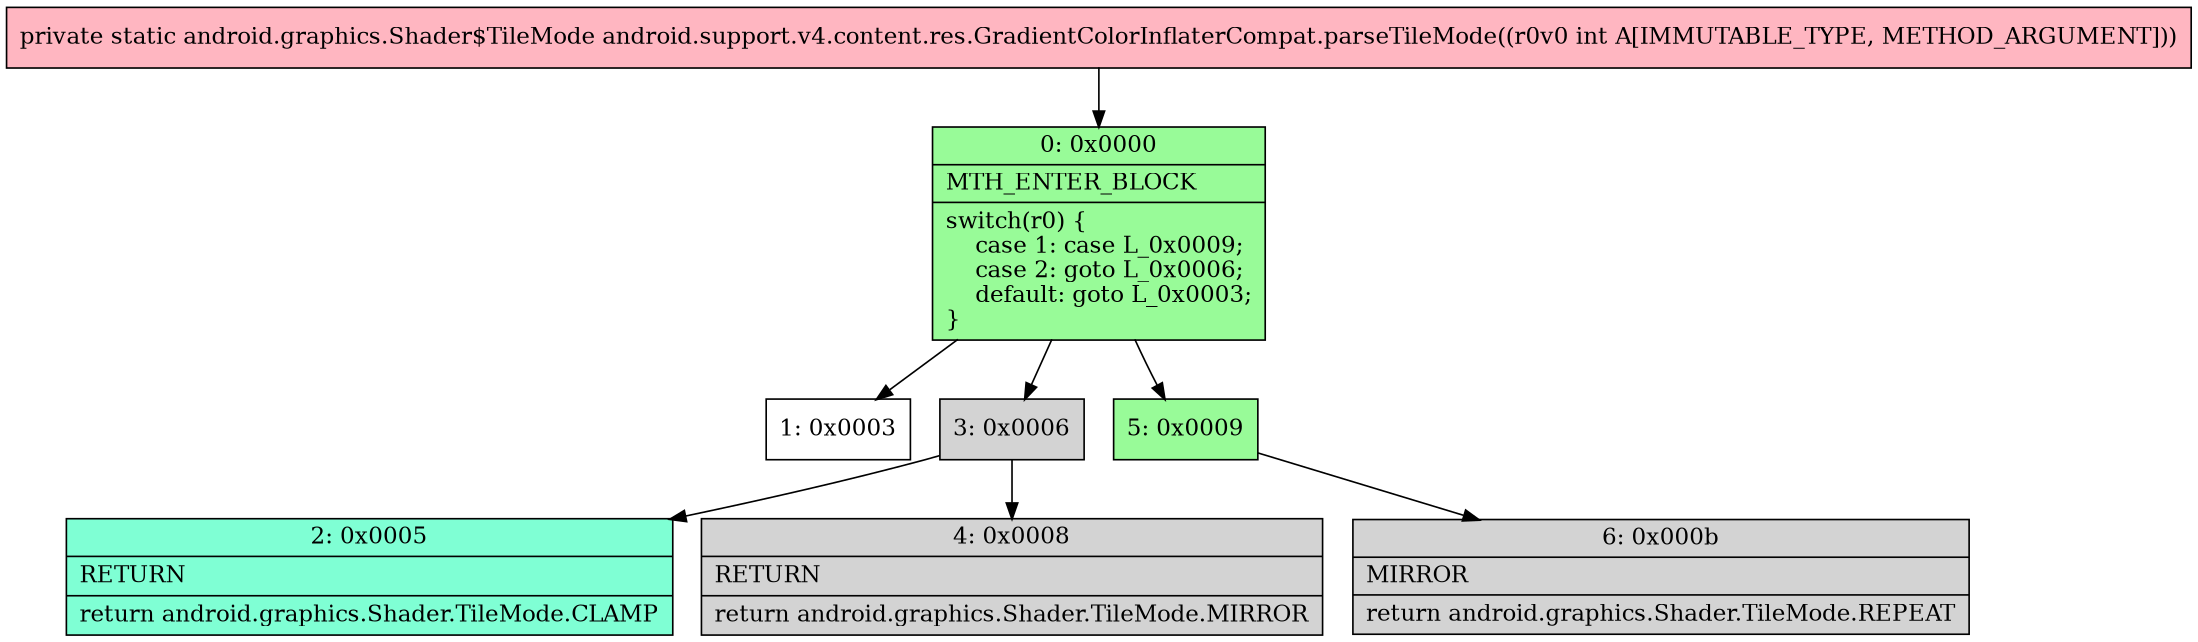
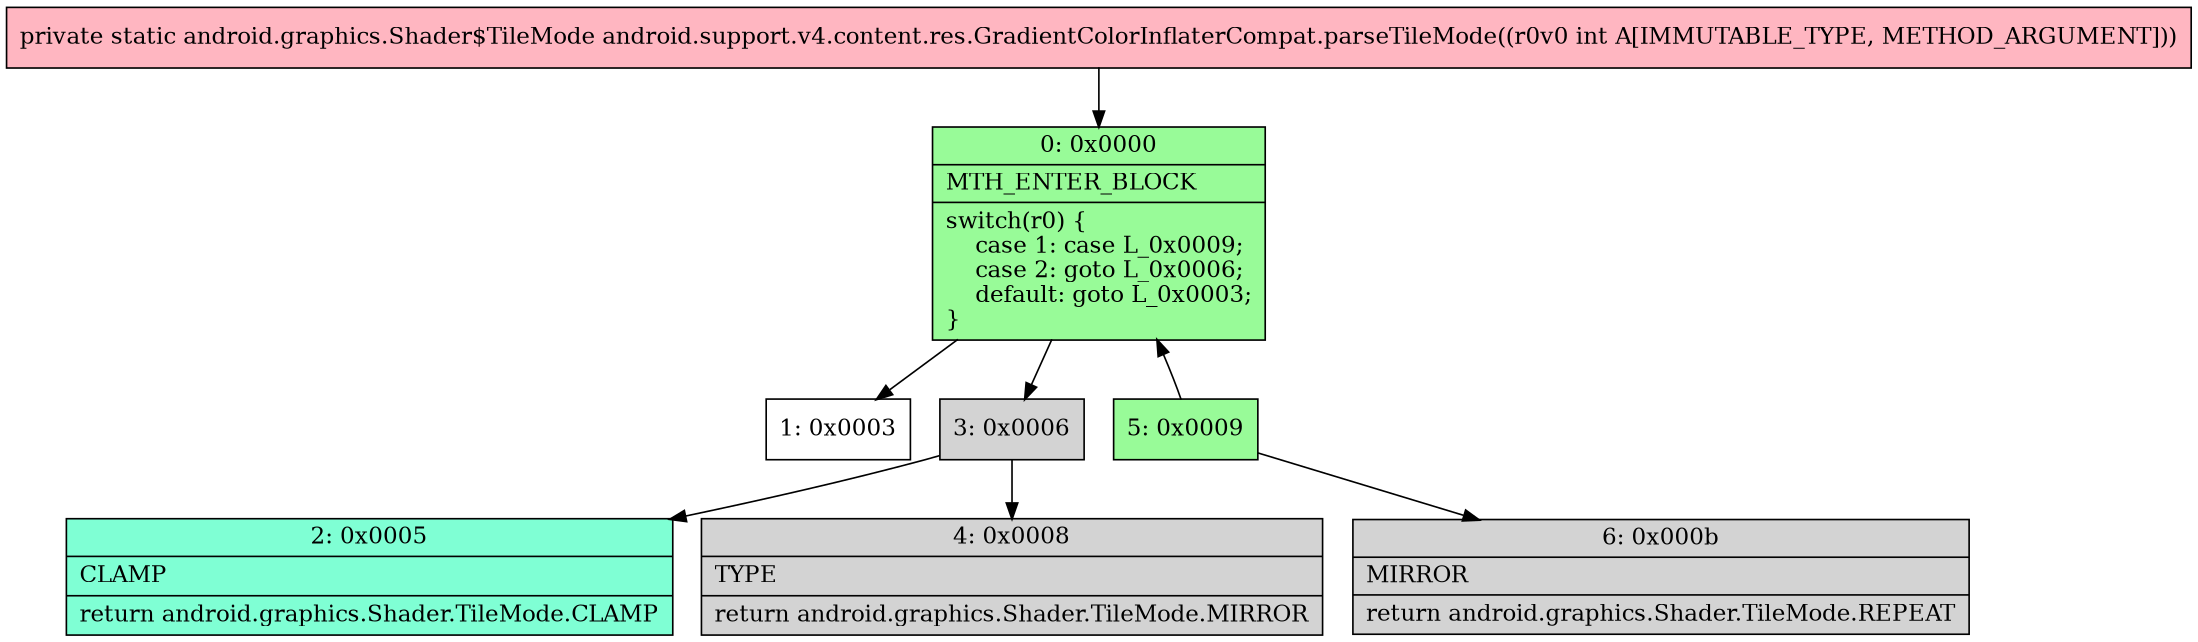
(1146, 362) -> (1173, 377)
(133, 575) -> (124, 575)
(768, 575) -> (747, 575)
